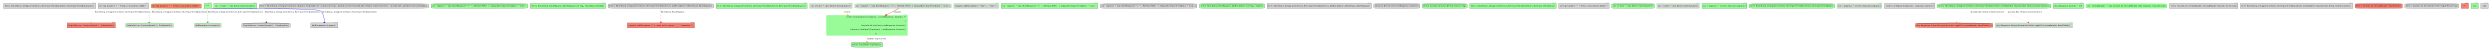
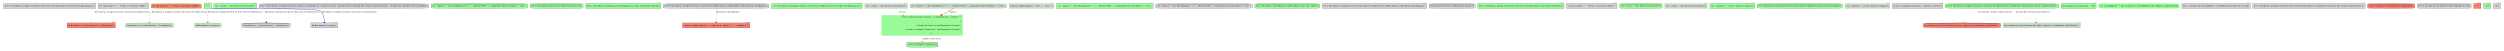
none -> (557, 6)
(1445, 6) -> none
(2068, 6) -> (2079, 6)
